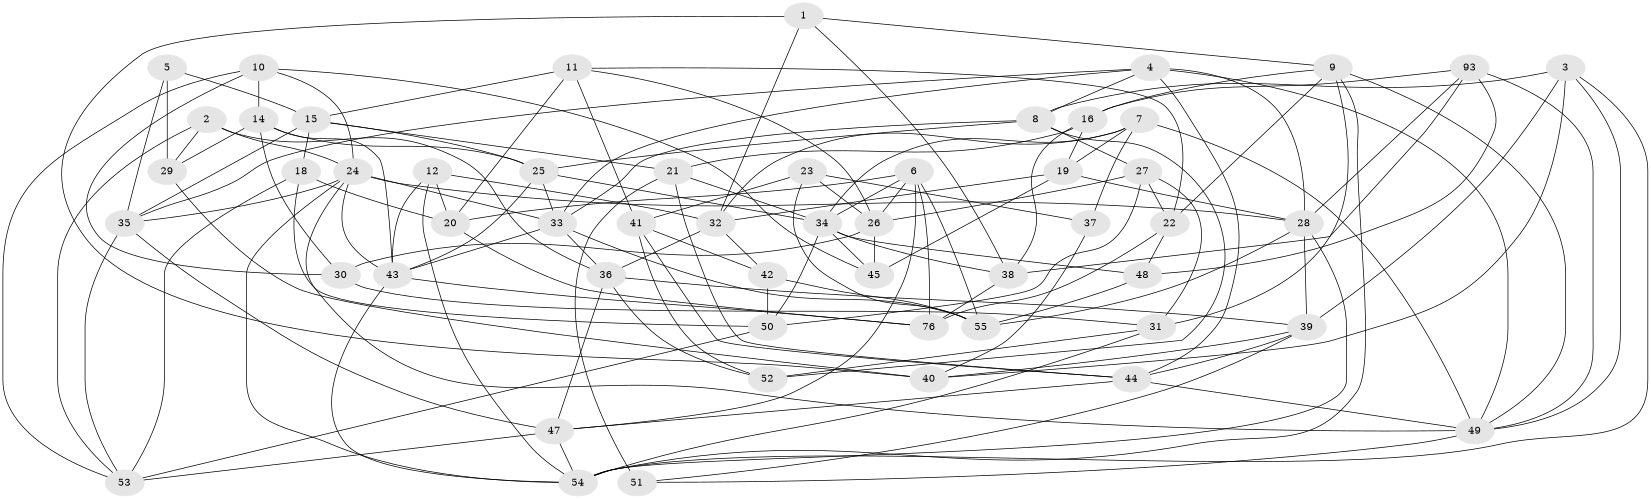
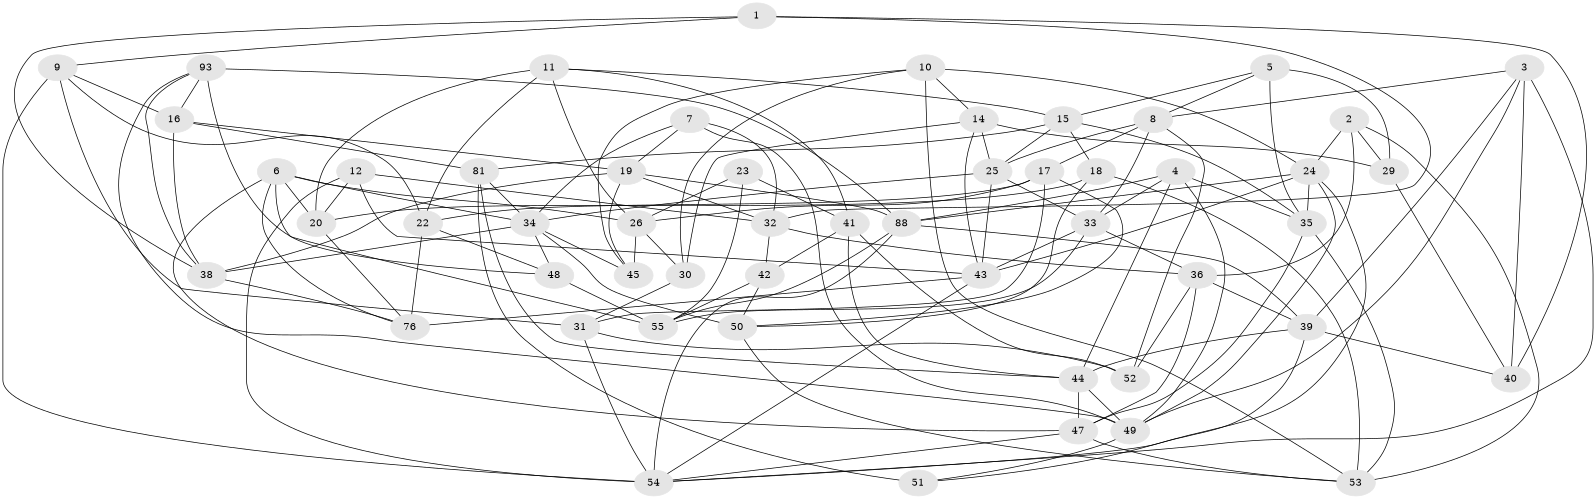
(1093, 93) -> (1212, 94)
(673, 172) -> (479, 172)
(1143, 172) -> (1044, 172)
none -> (460, 194)
(455, 198) -> none
(1547, 212) -> none
(1091, 223) -> none
(1304, 223) -> (902, 223)
